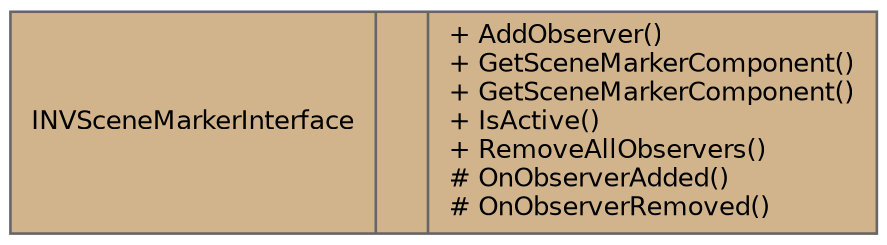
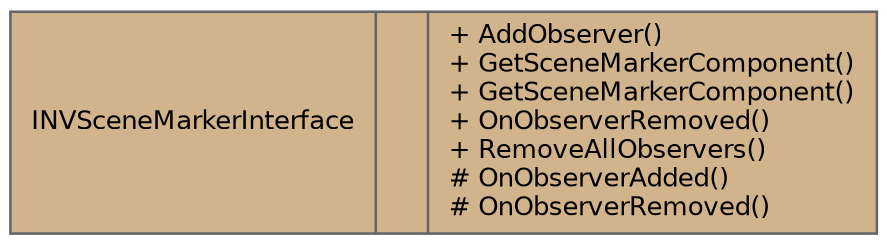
(525, 121) -> (611, 121)
